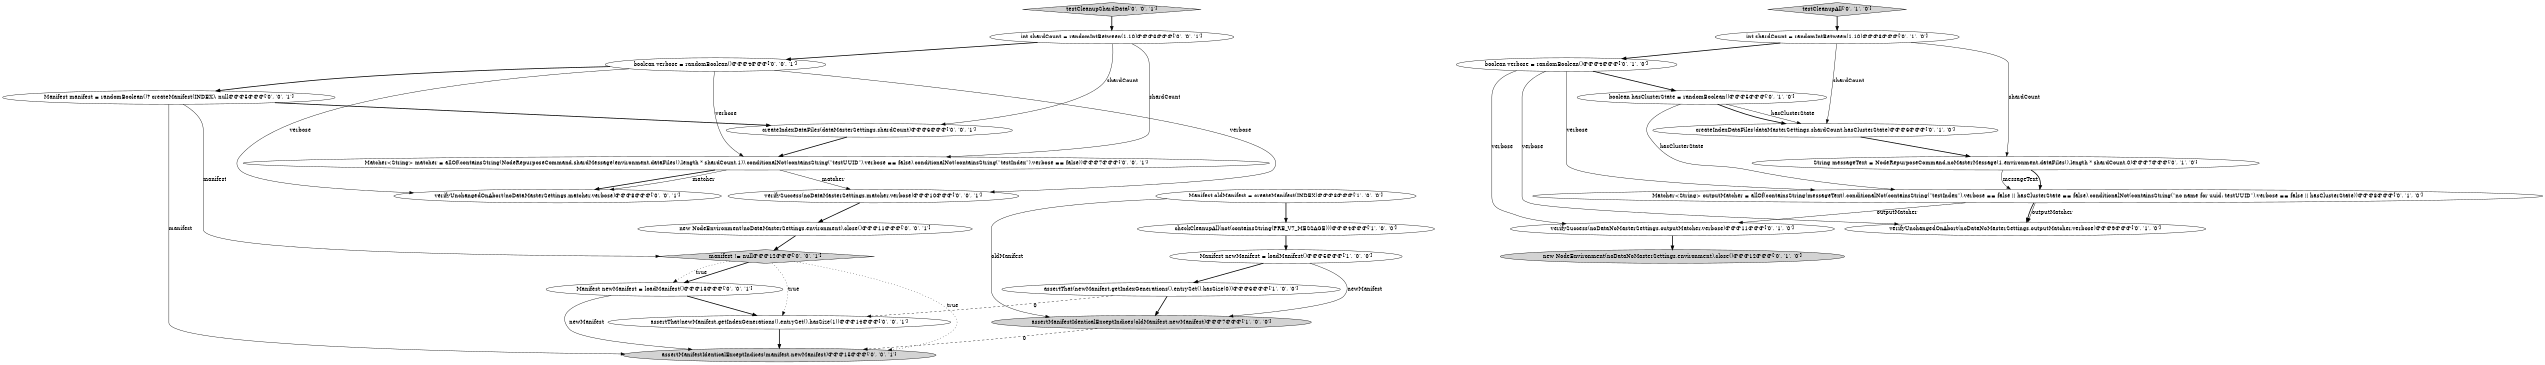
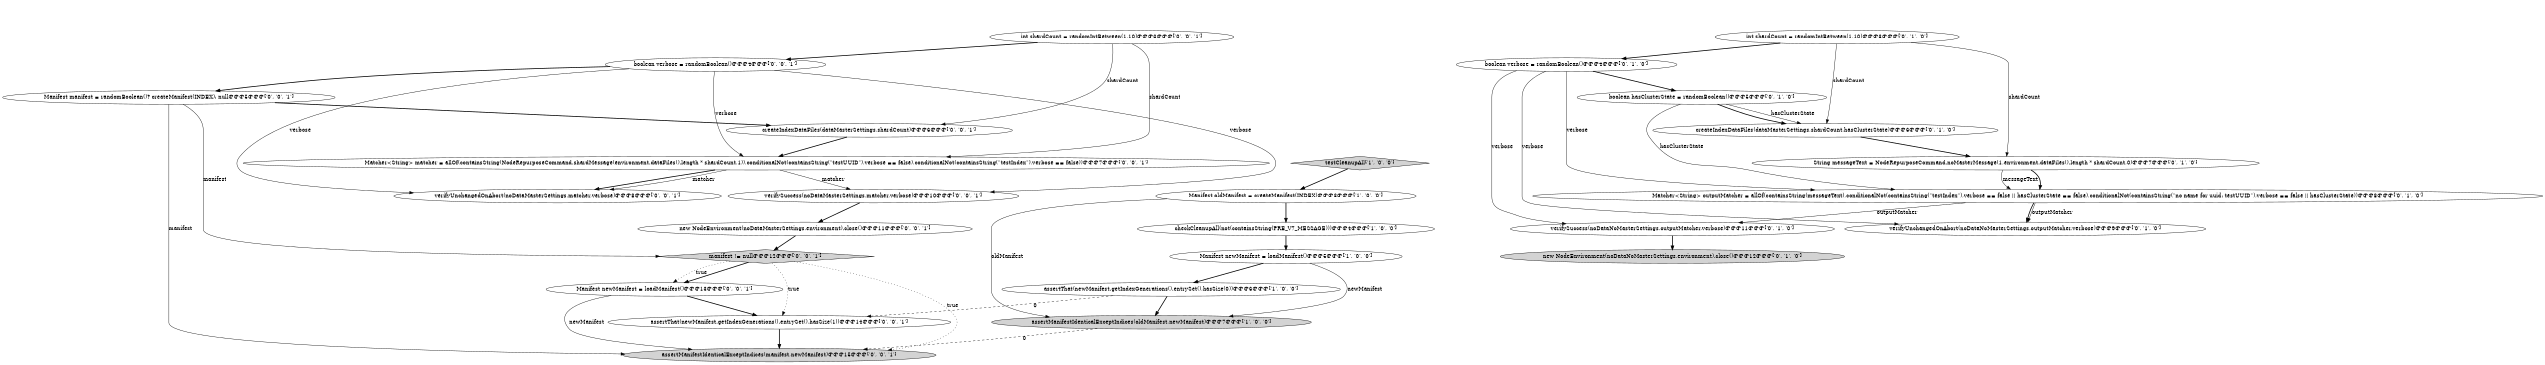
(1112, 9) -> none
(1837, 9) -> none
none -> (1360, 163)
